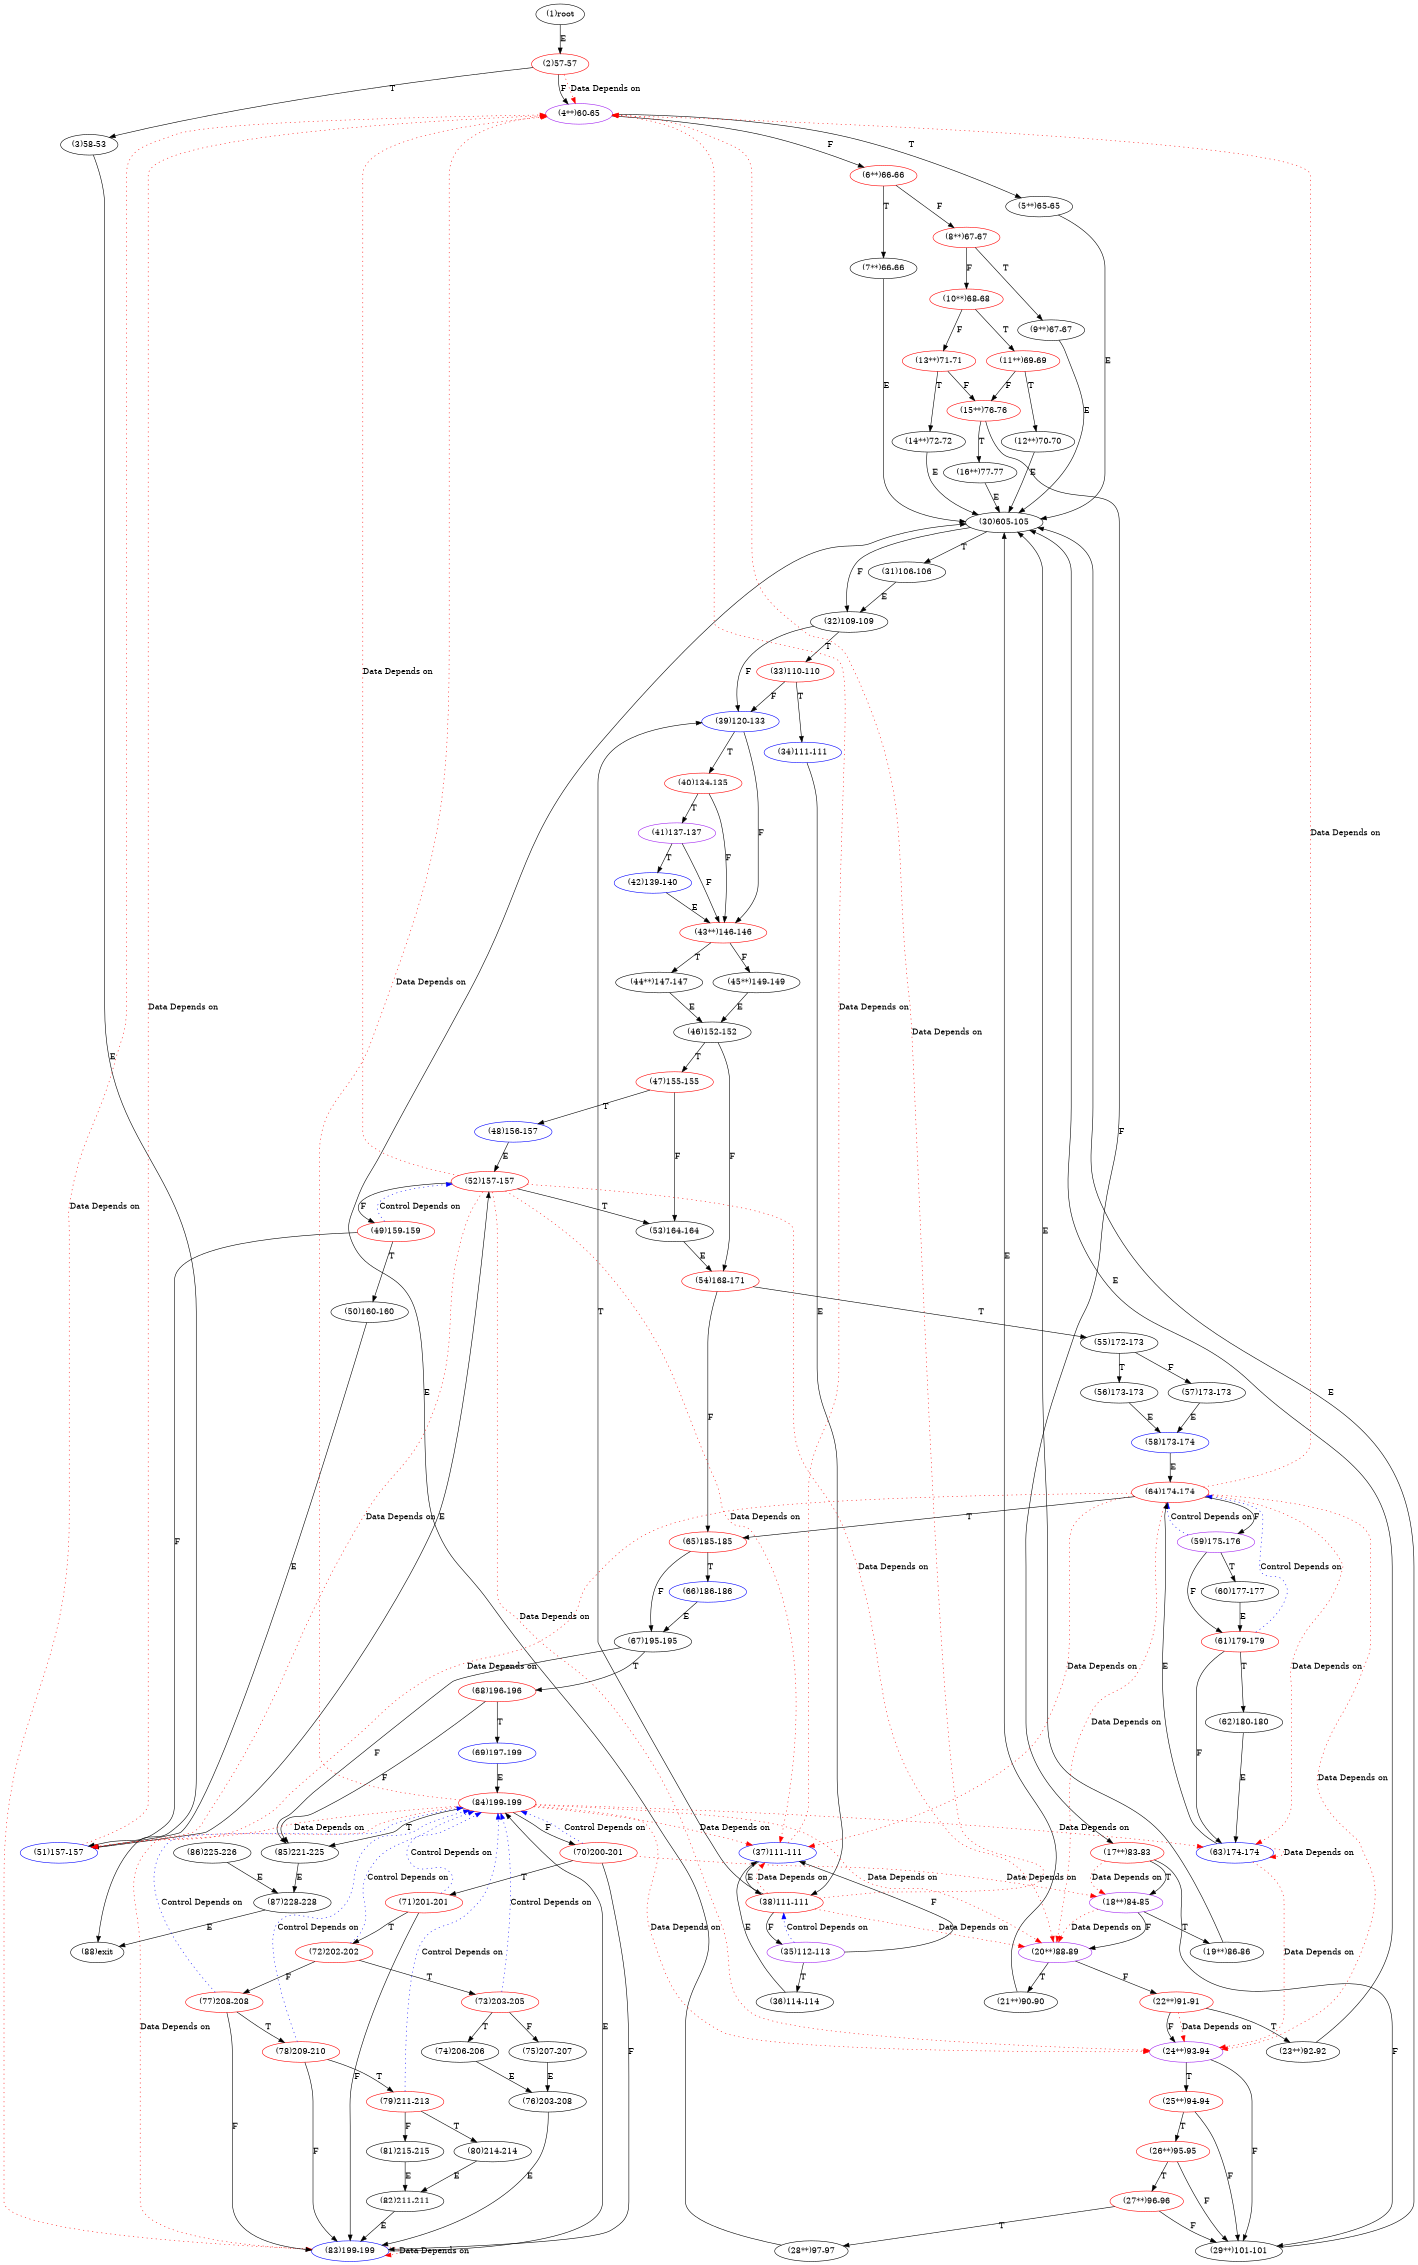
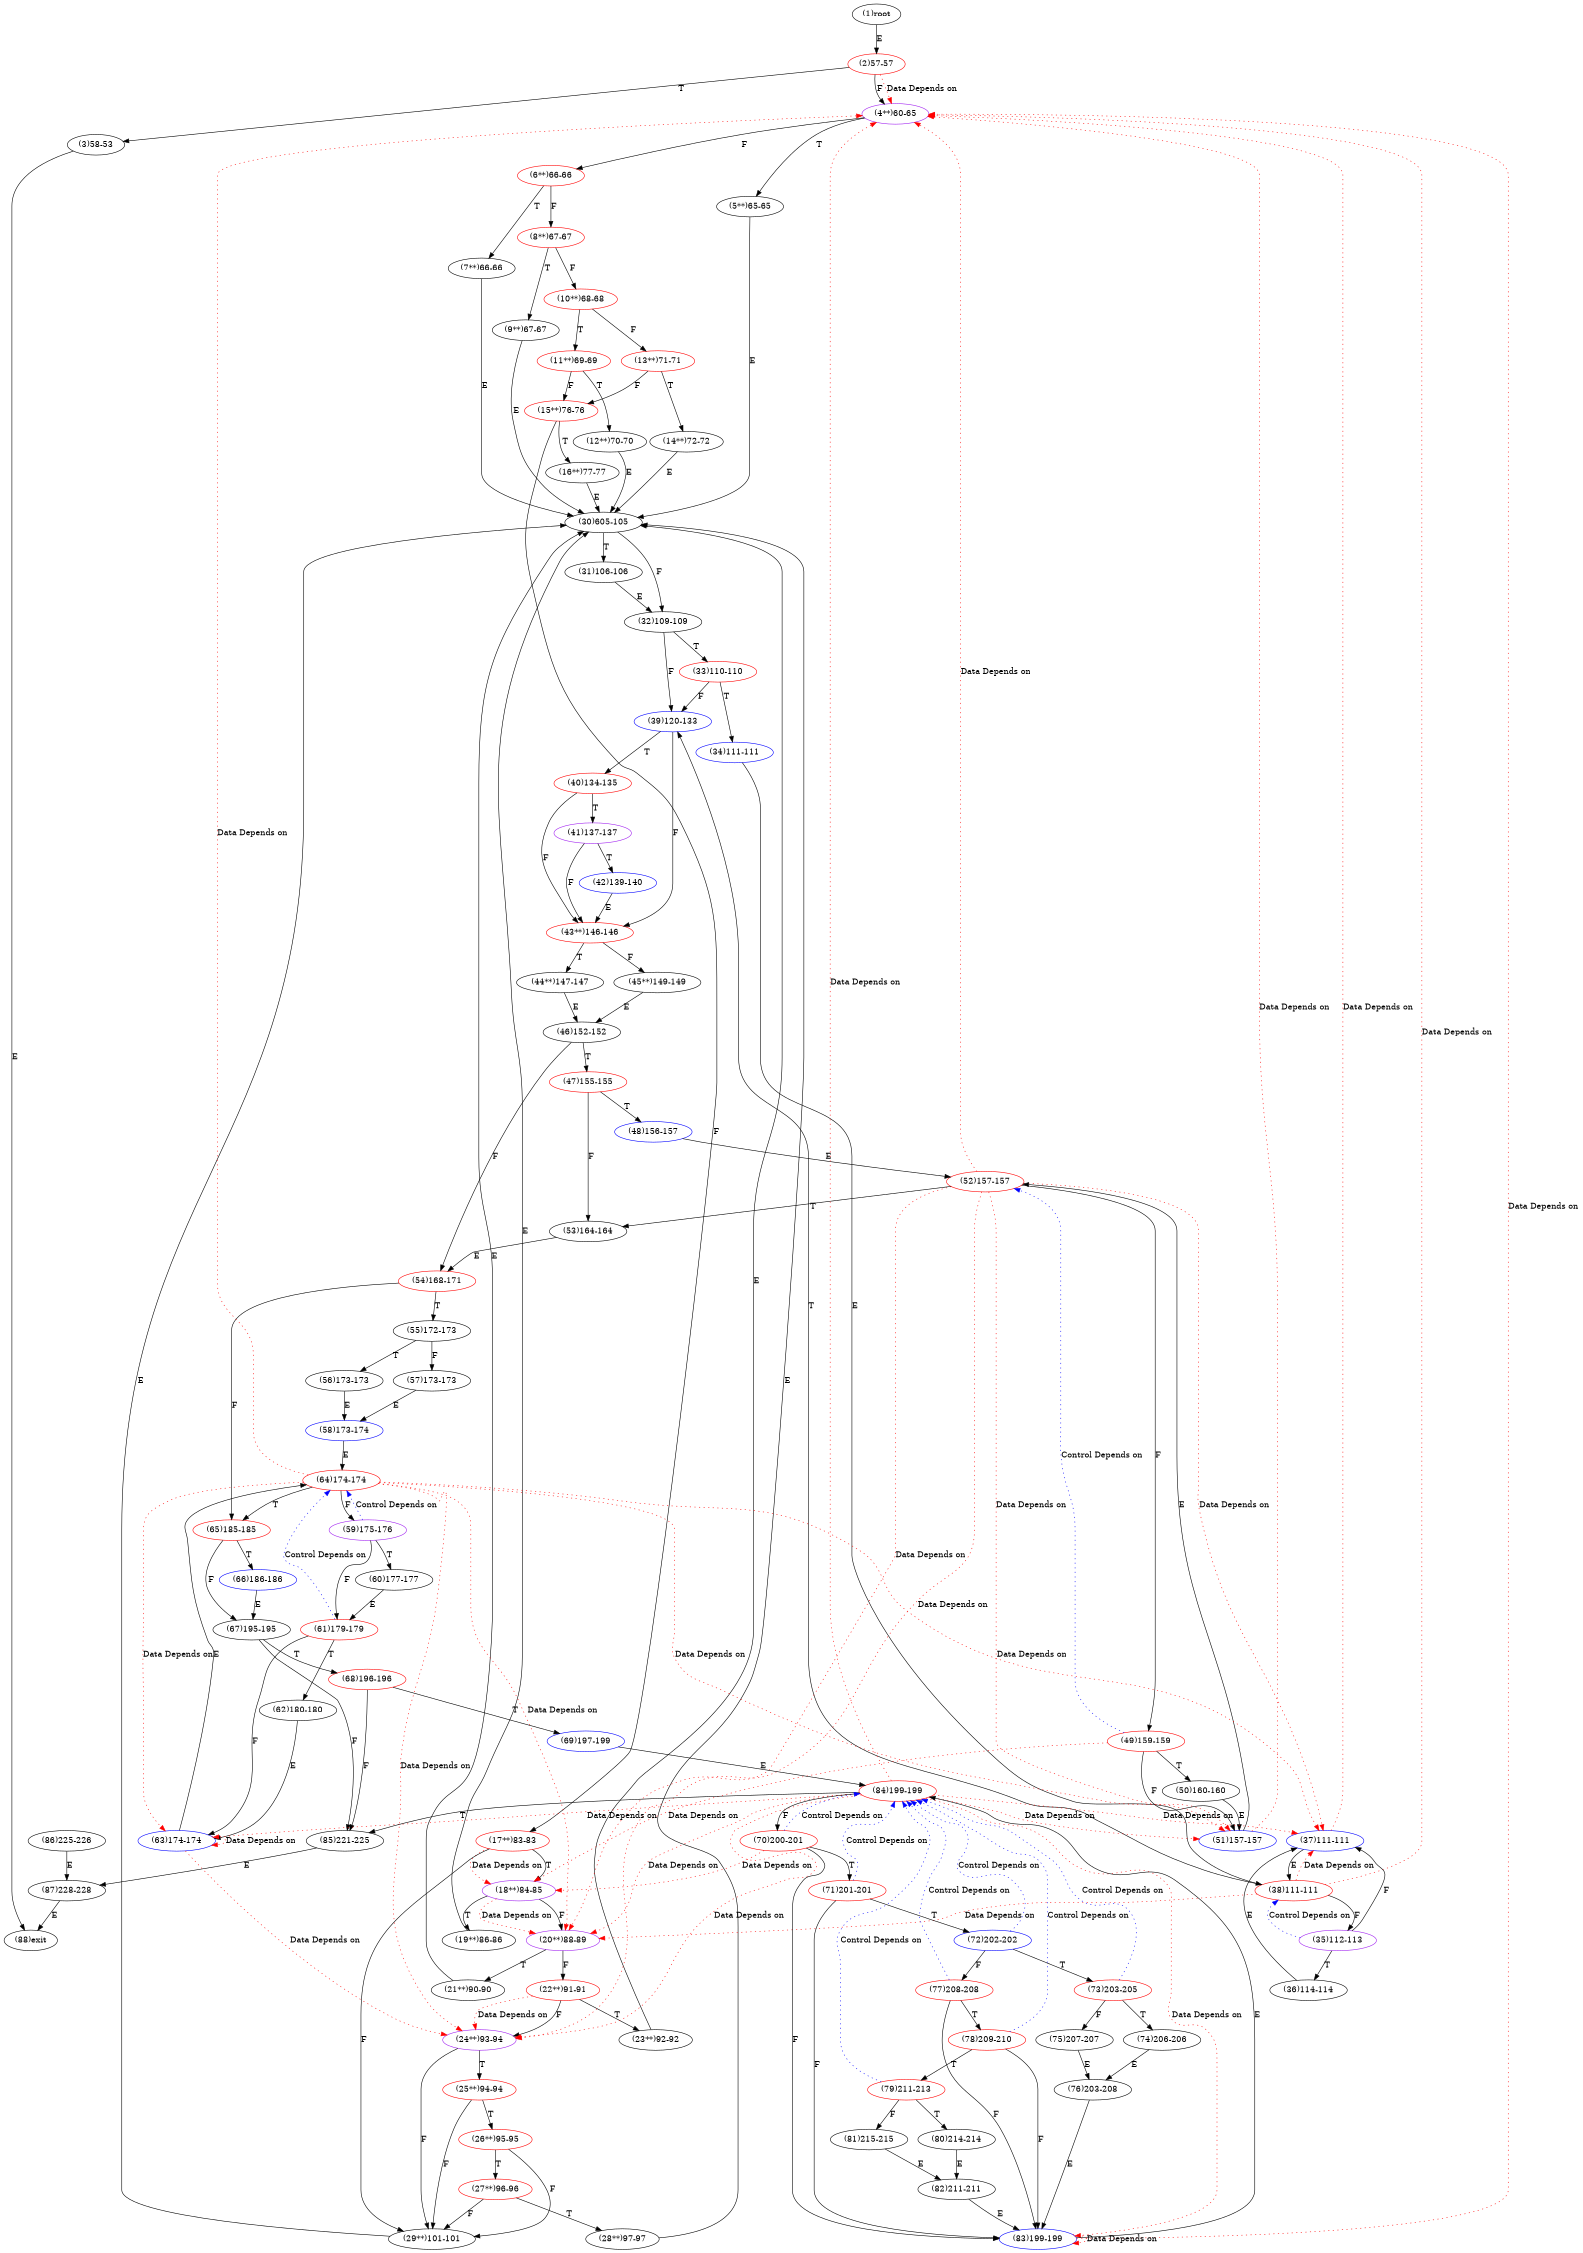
none -> (829, 1772)
(334, 1952) -> (993, 1940)
